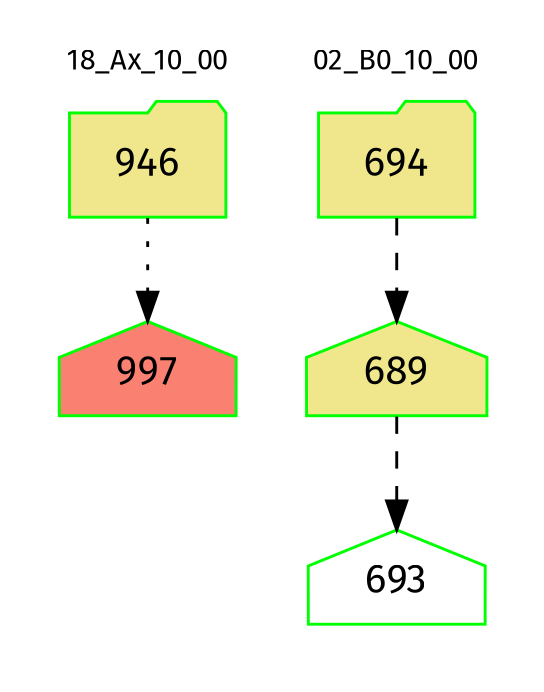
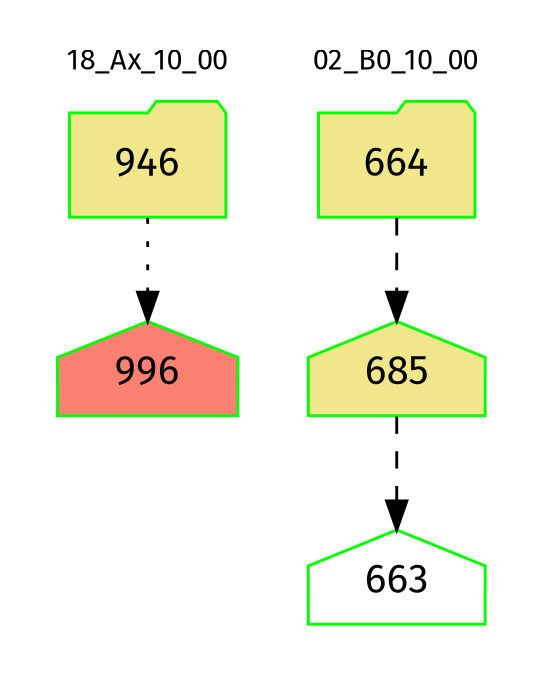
(397, 165) -> (397, 165)
(148, 374) -> (148, 374)
(397, 374) -> (397, 374)
(397, 582) -> (397, 582)
